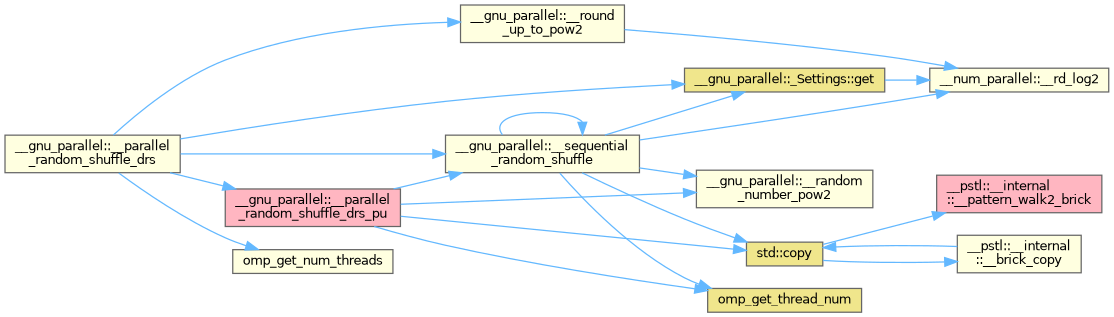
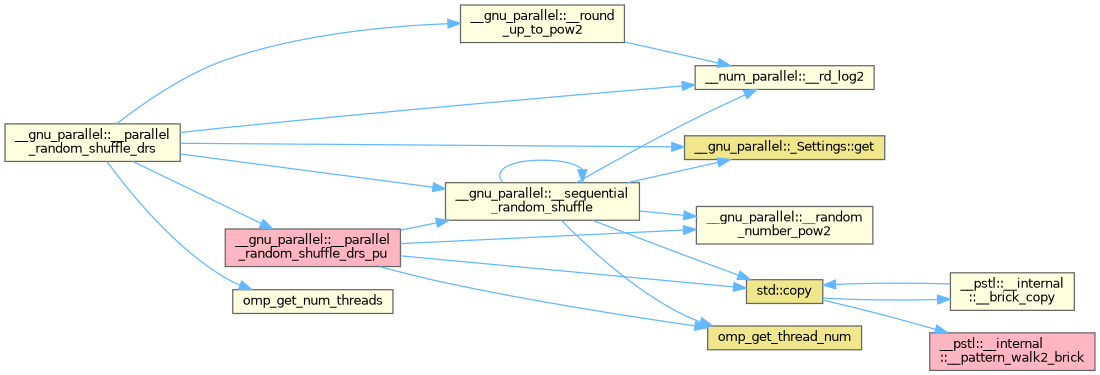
(901, 80) -> (431, 108)
